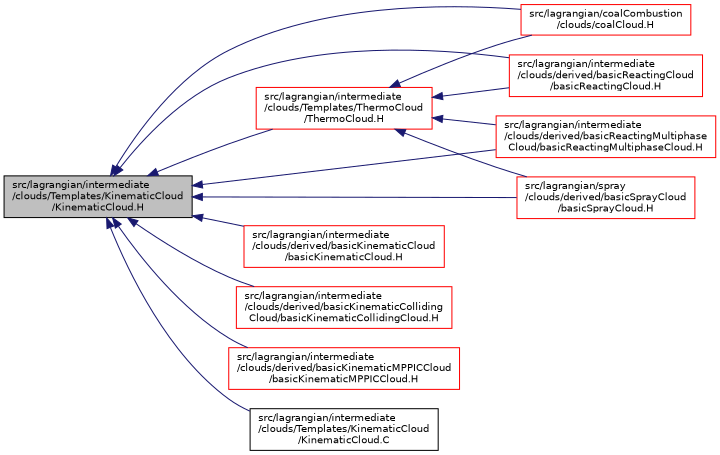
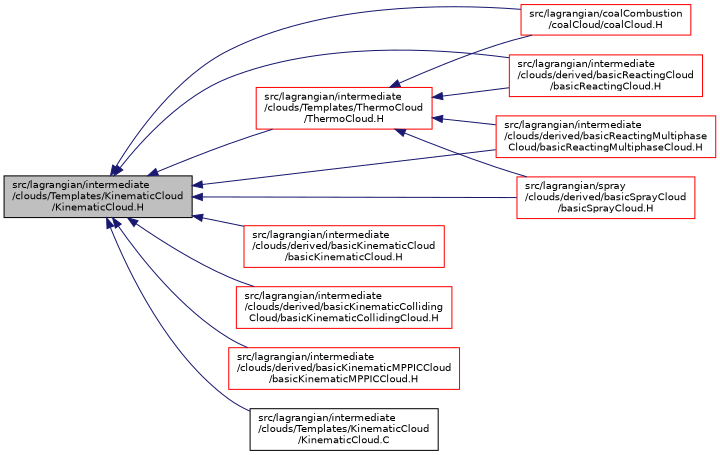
(606, 20) -> (606, 20)
